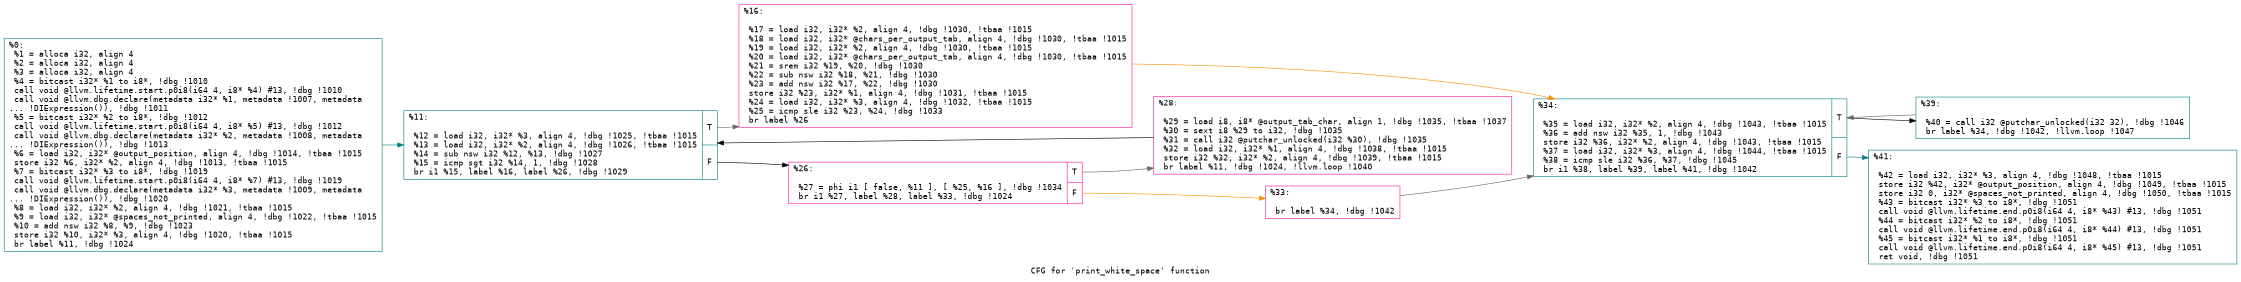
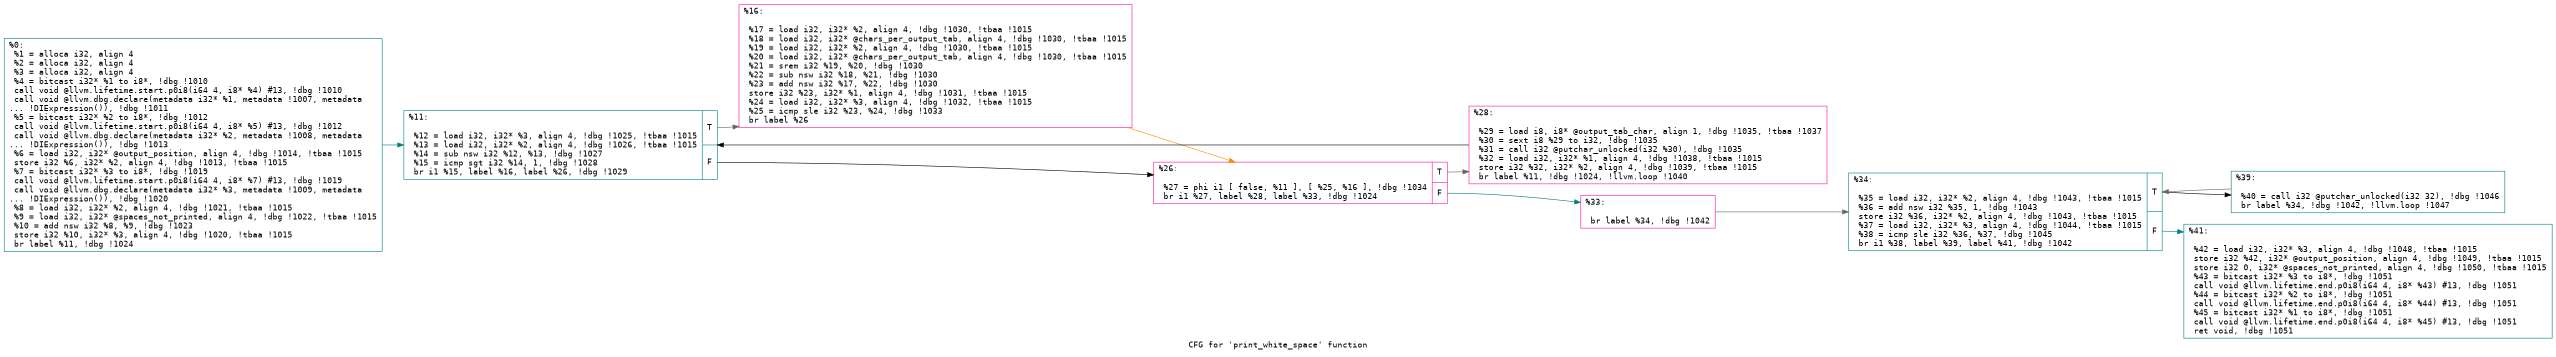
(1341, 72) -> (1168, 141)
(1171, 195) -> (1511, 196)
